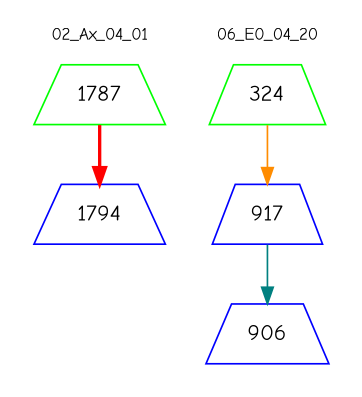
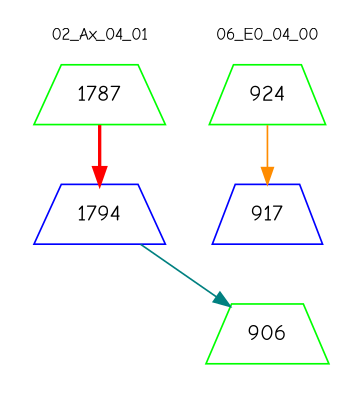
(267, 36) -> (267, 36)
(267, 95) -> (267, 95)
(267, 266) -> (179, 271)
(267, 334) -> (267, 334)
